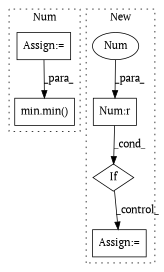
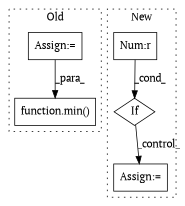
(45, 18) -> (55, 18)
(116, 46) -> none
(45, 112) -> (55, 112)
